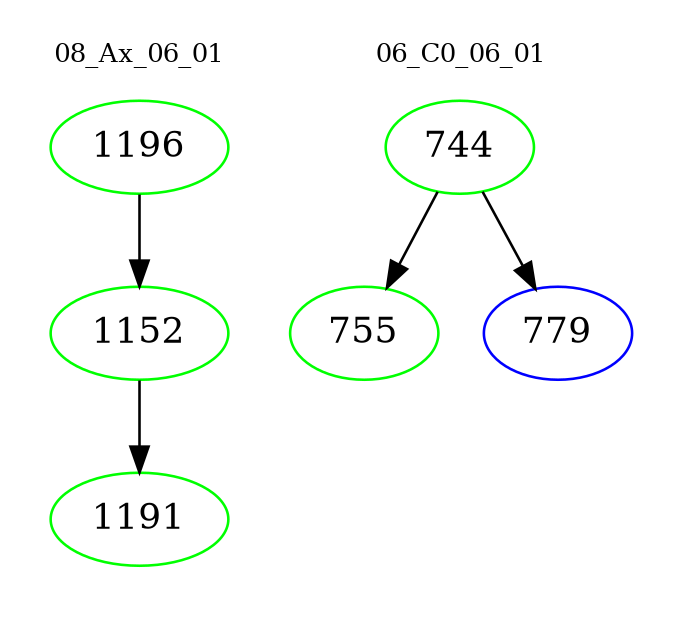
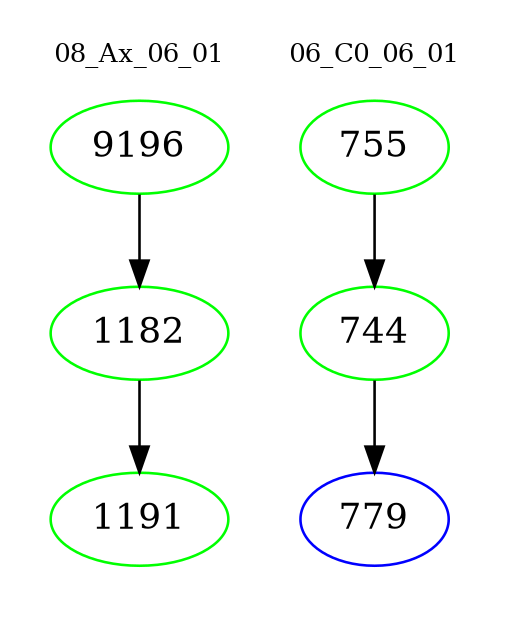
(140, 147) -> (140, 147)
(418, 228) -> (375, 228)
(140, 333) -> (140, 333)
